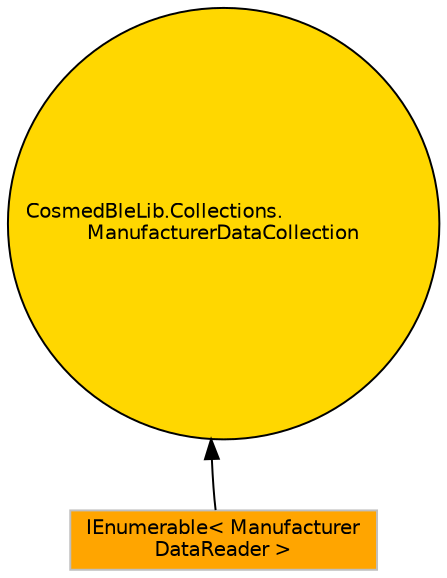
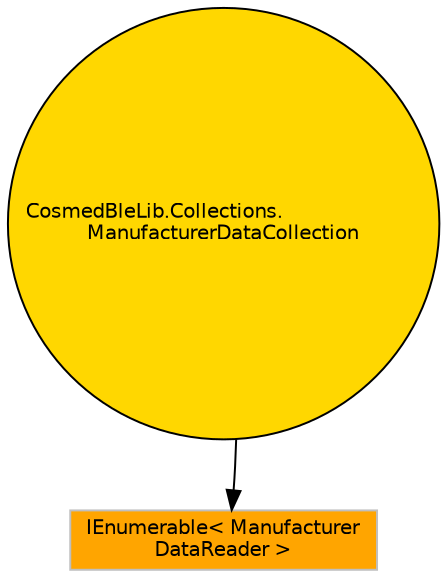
(213, 485) -> (235, 465)
